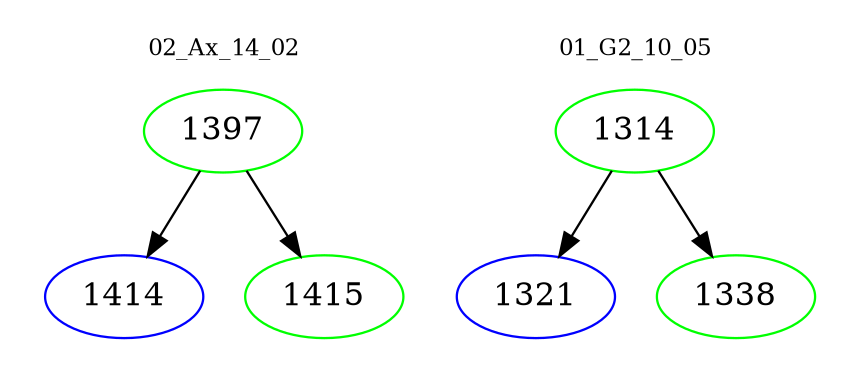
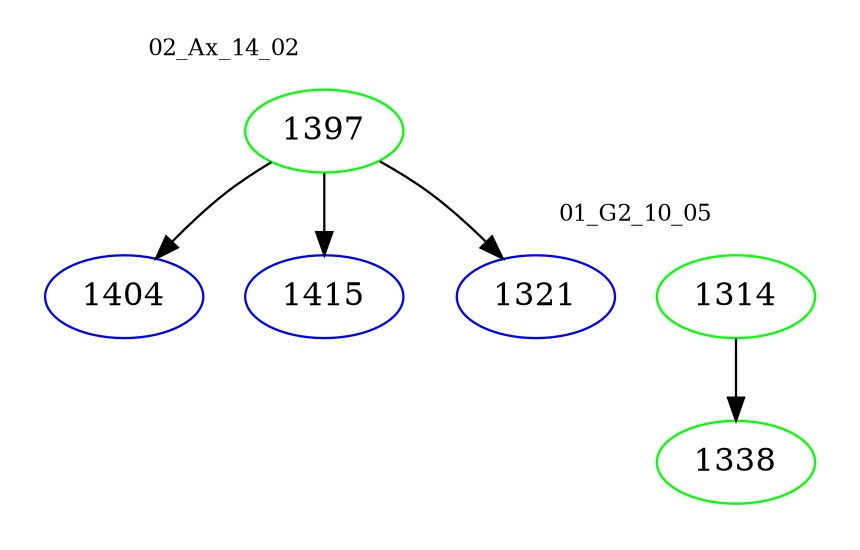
(592, 203) -> (454, 212)
(124, 297) -> (124, 297)
(324, 297) -> (324, 297)
